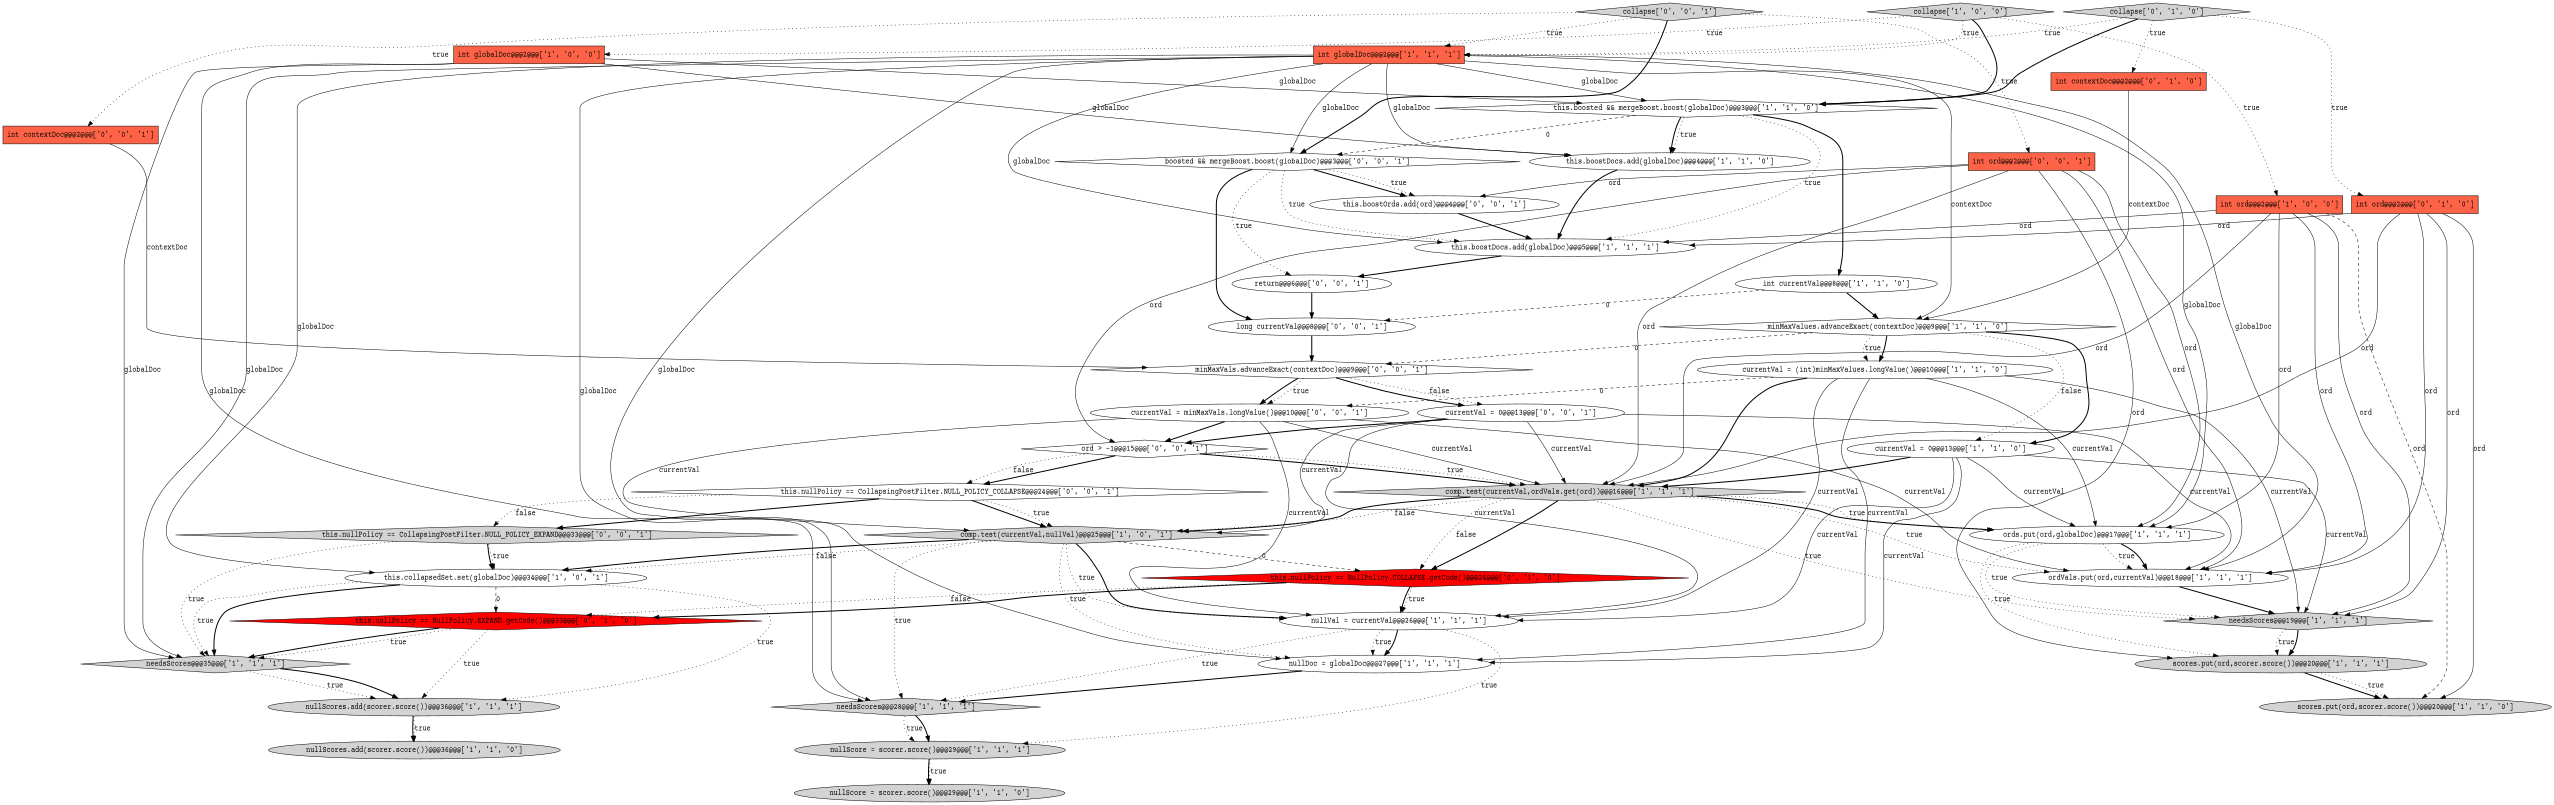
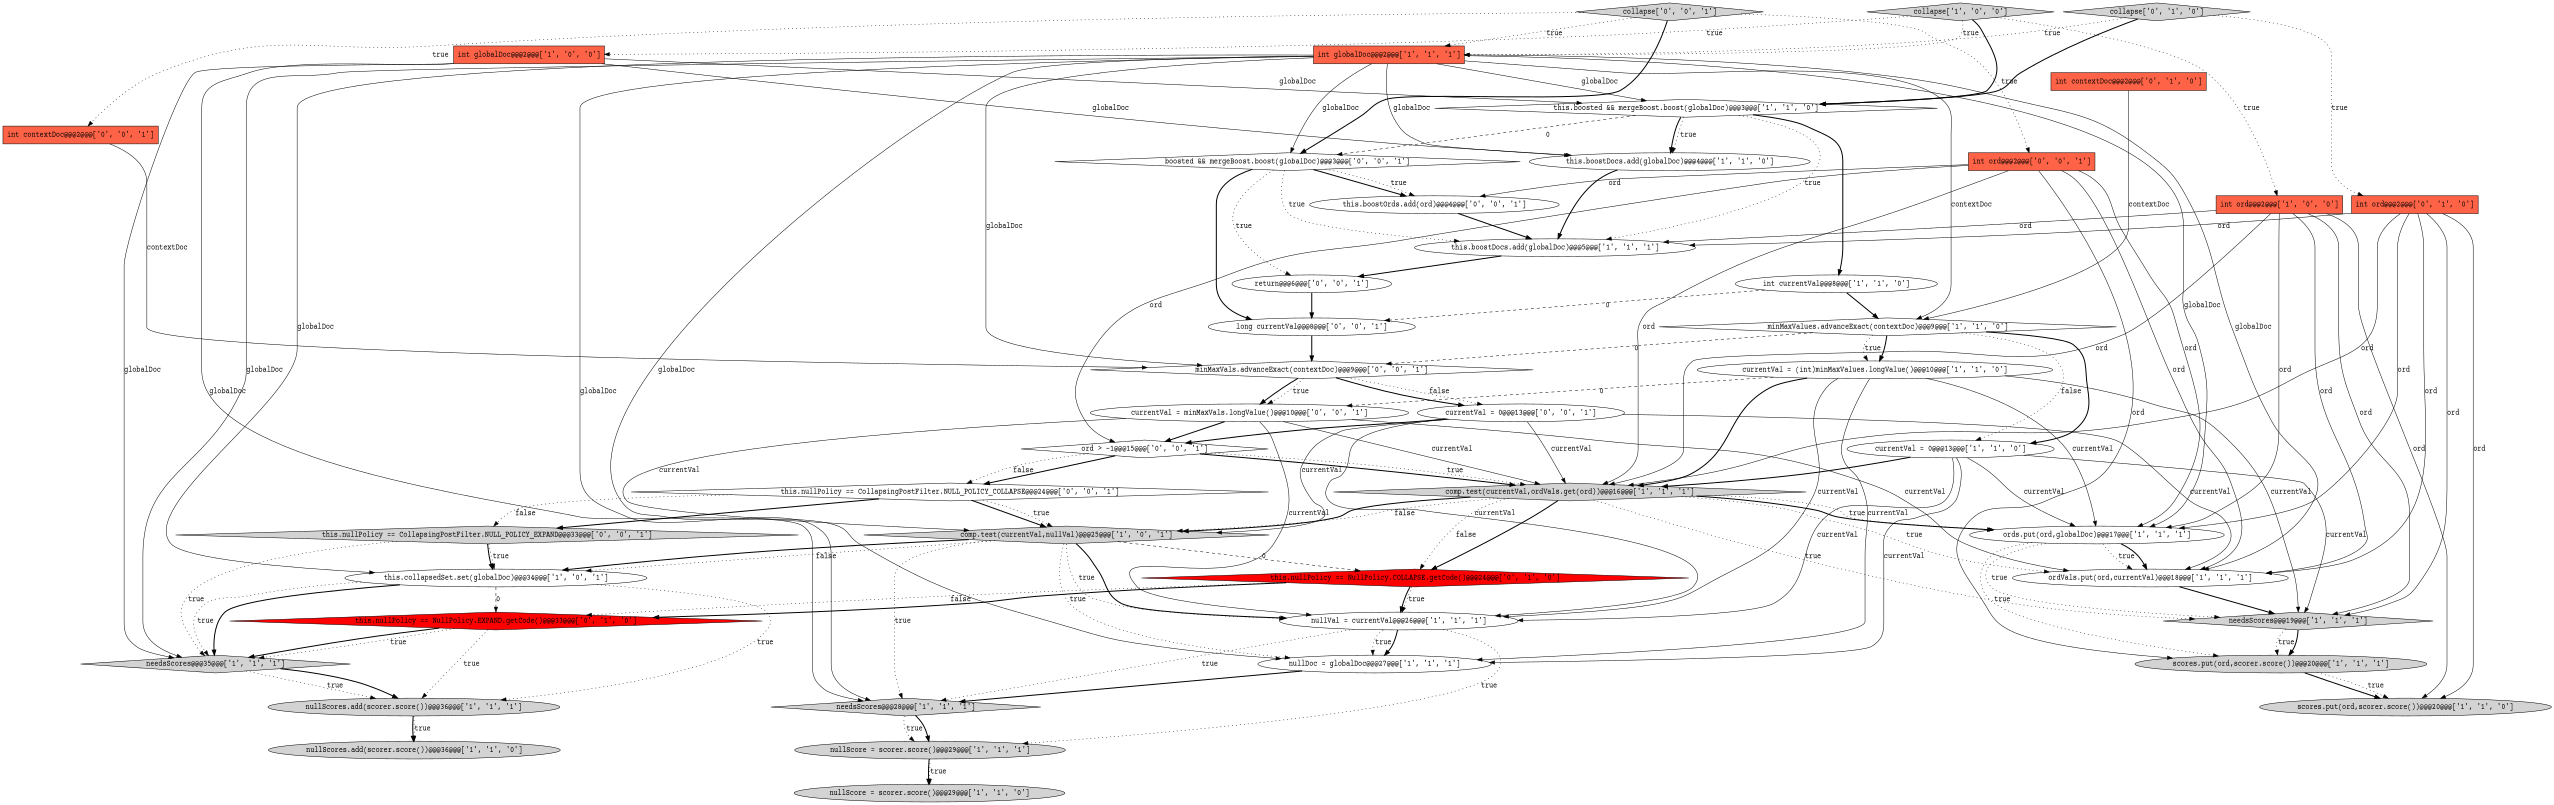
(2144, 43) -> none
(1052, 183) -> (986, 159)
none -> (2379, 434)
(2410, 449) -> (2410, 449)
